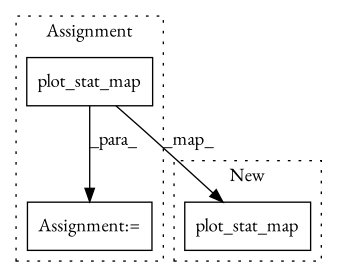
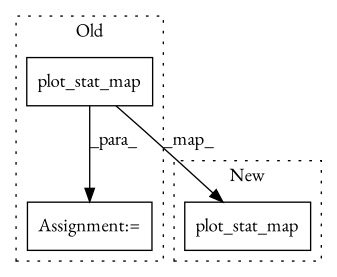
(90, 31) -> (90, 31)
